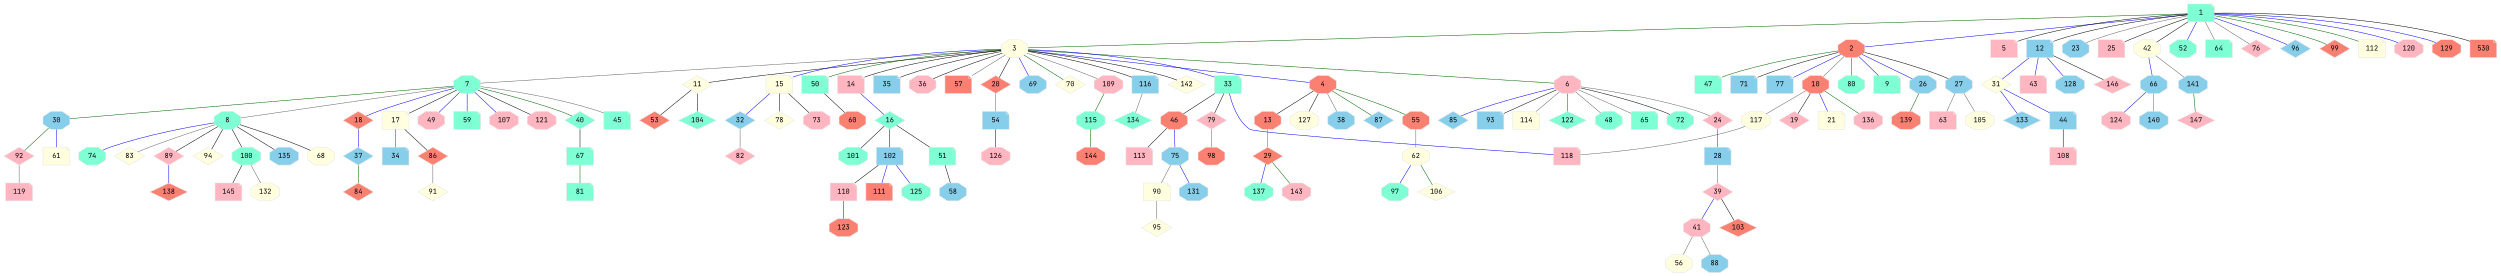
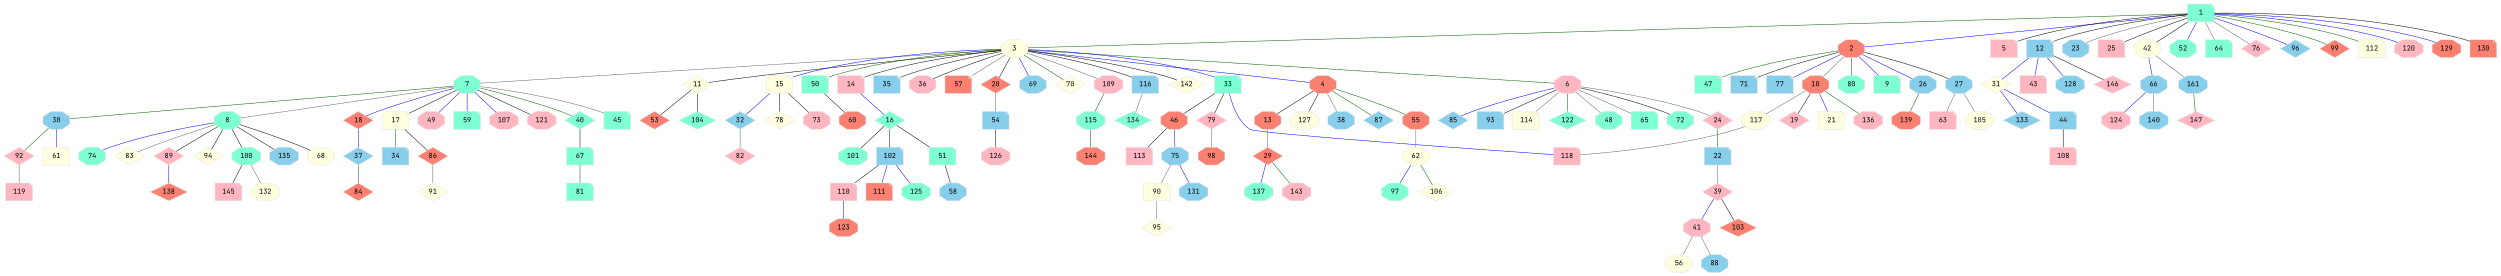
(2483, 49) -> (2483, 49)
(2193, 85) -> (2193, 85)
(1718, 156) -> (1718, 156)
